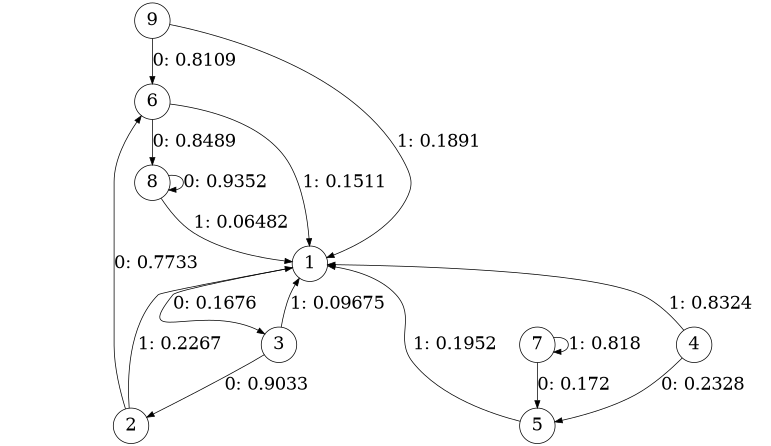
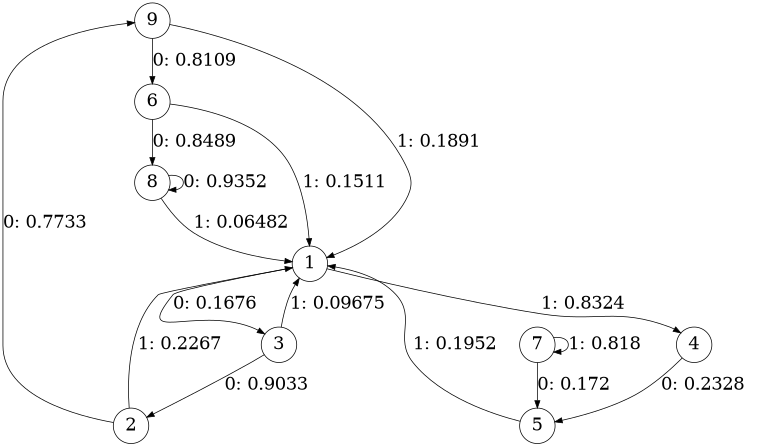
(114, 263) -> (3, 216)
(517, 273) -> (500, 307)
